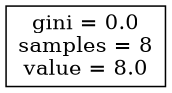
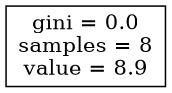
(86, 46) -> (86, 46)
